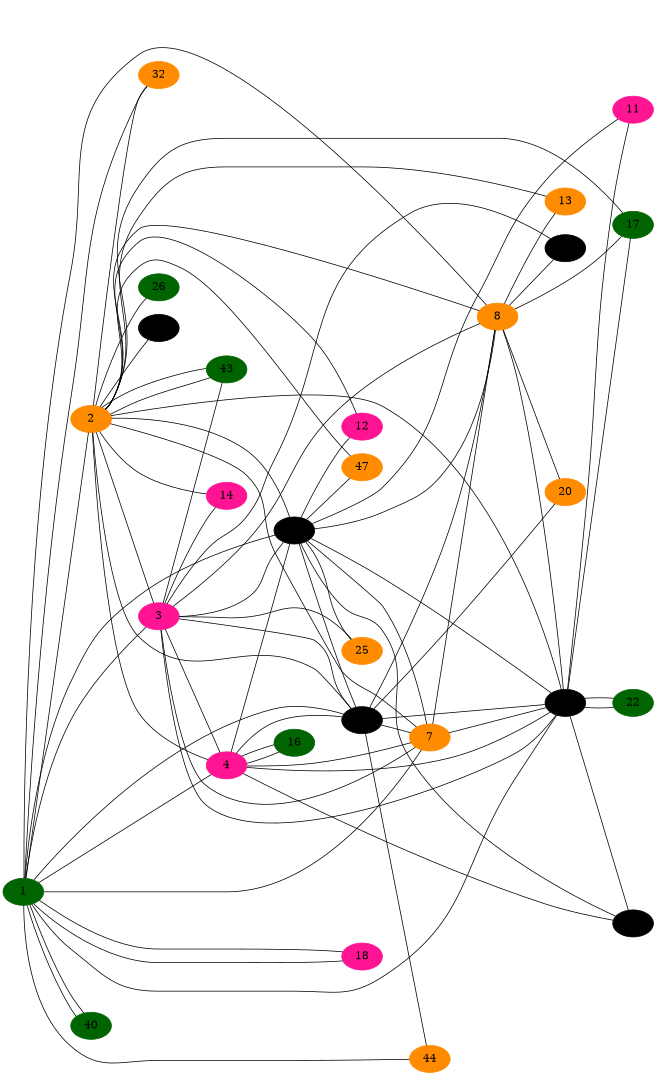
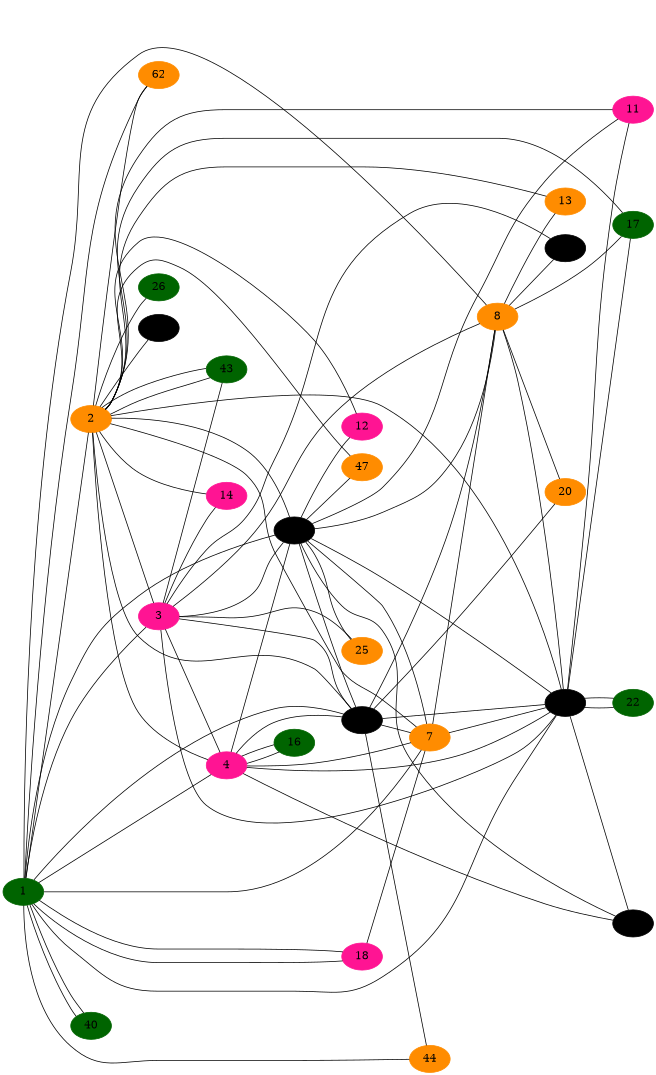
(159, 75) -> (159, 75)
(218, 234) -> (235, 110)
(234, 800) -> (395, 852)
